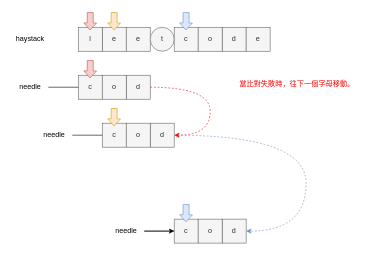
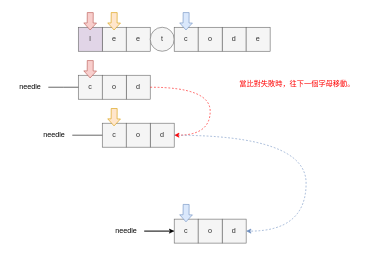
(30, 39) -> none
(90, 39) -> (90, 39)
